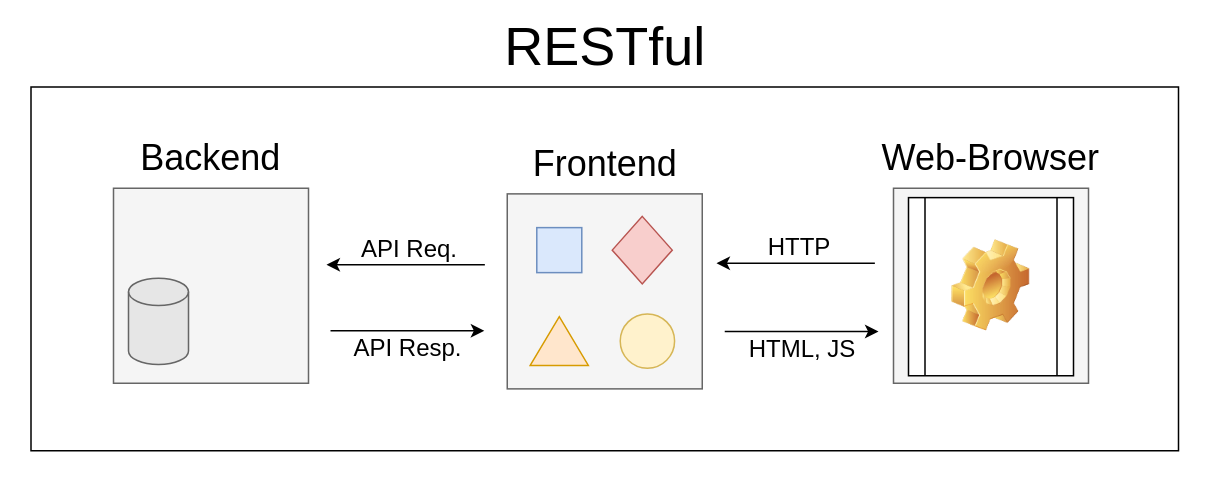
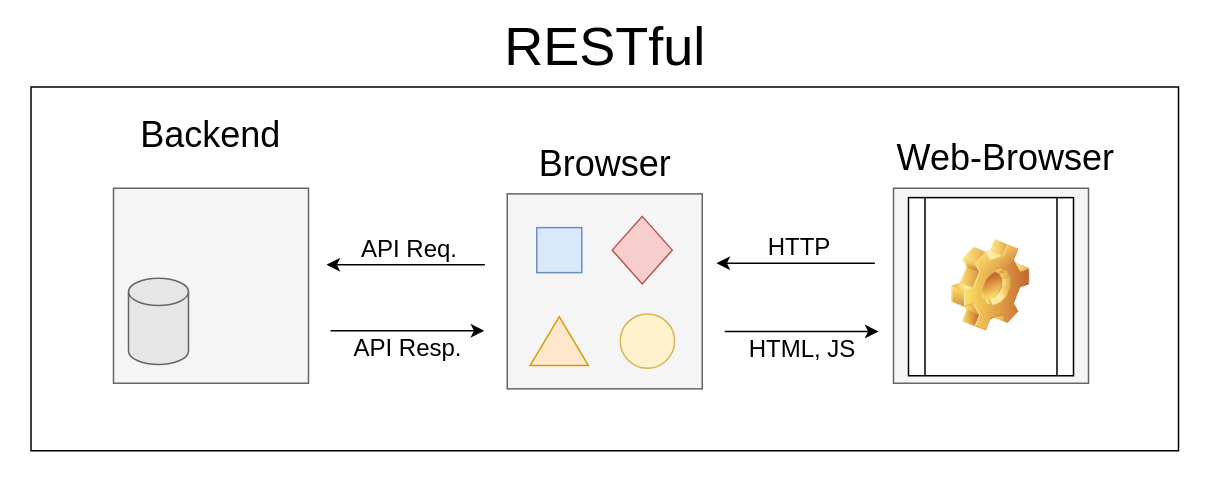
(211, 158) -> (211, 136)
(991, 158) -> (1006, 158)
(605, 164) -> (605, 164)
